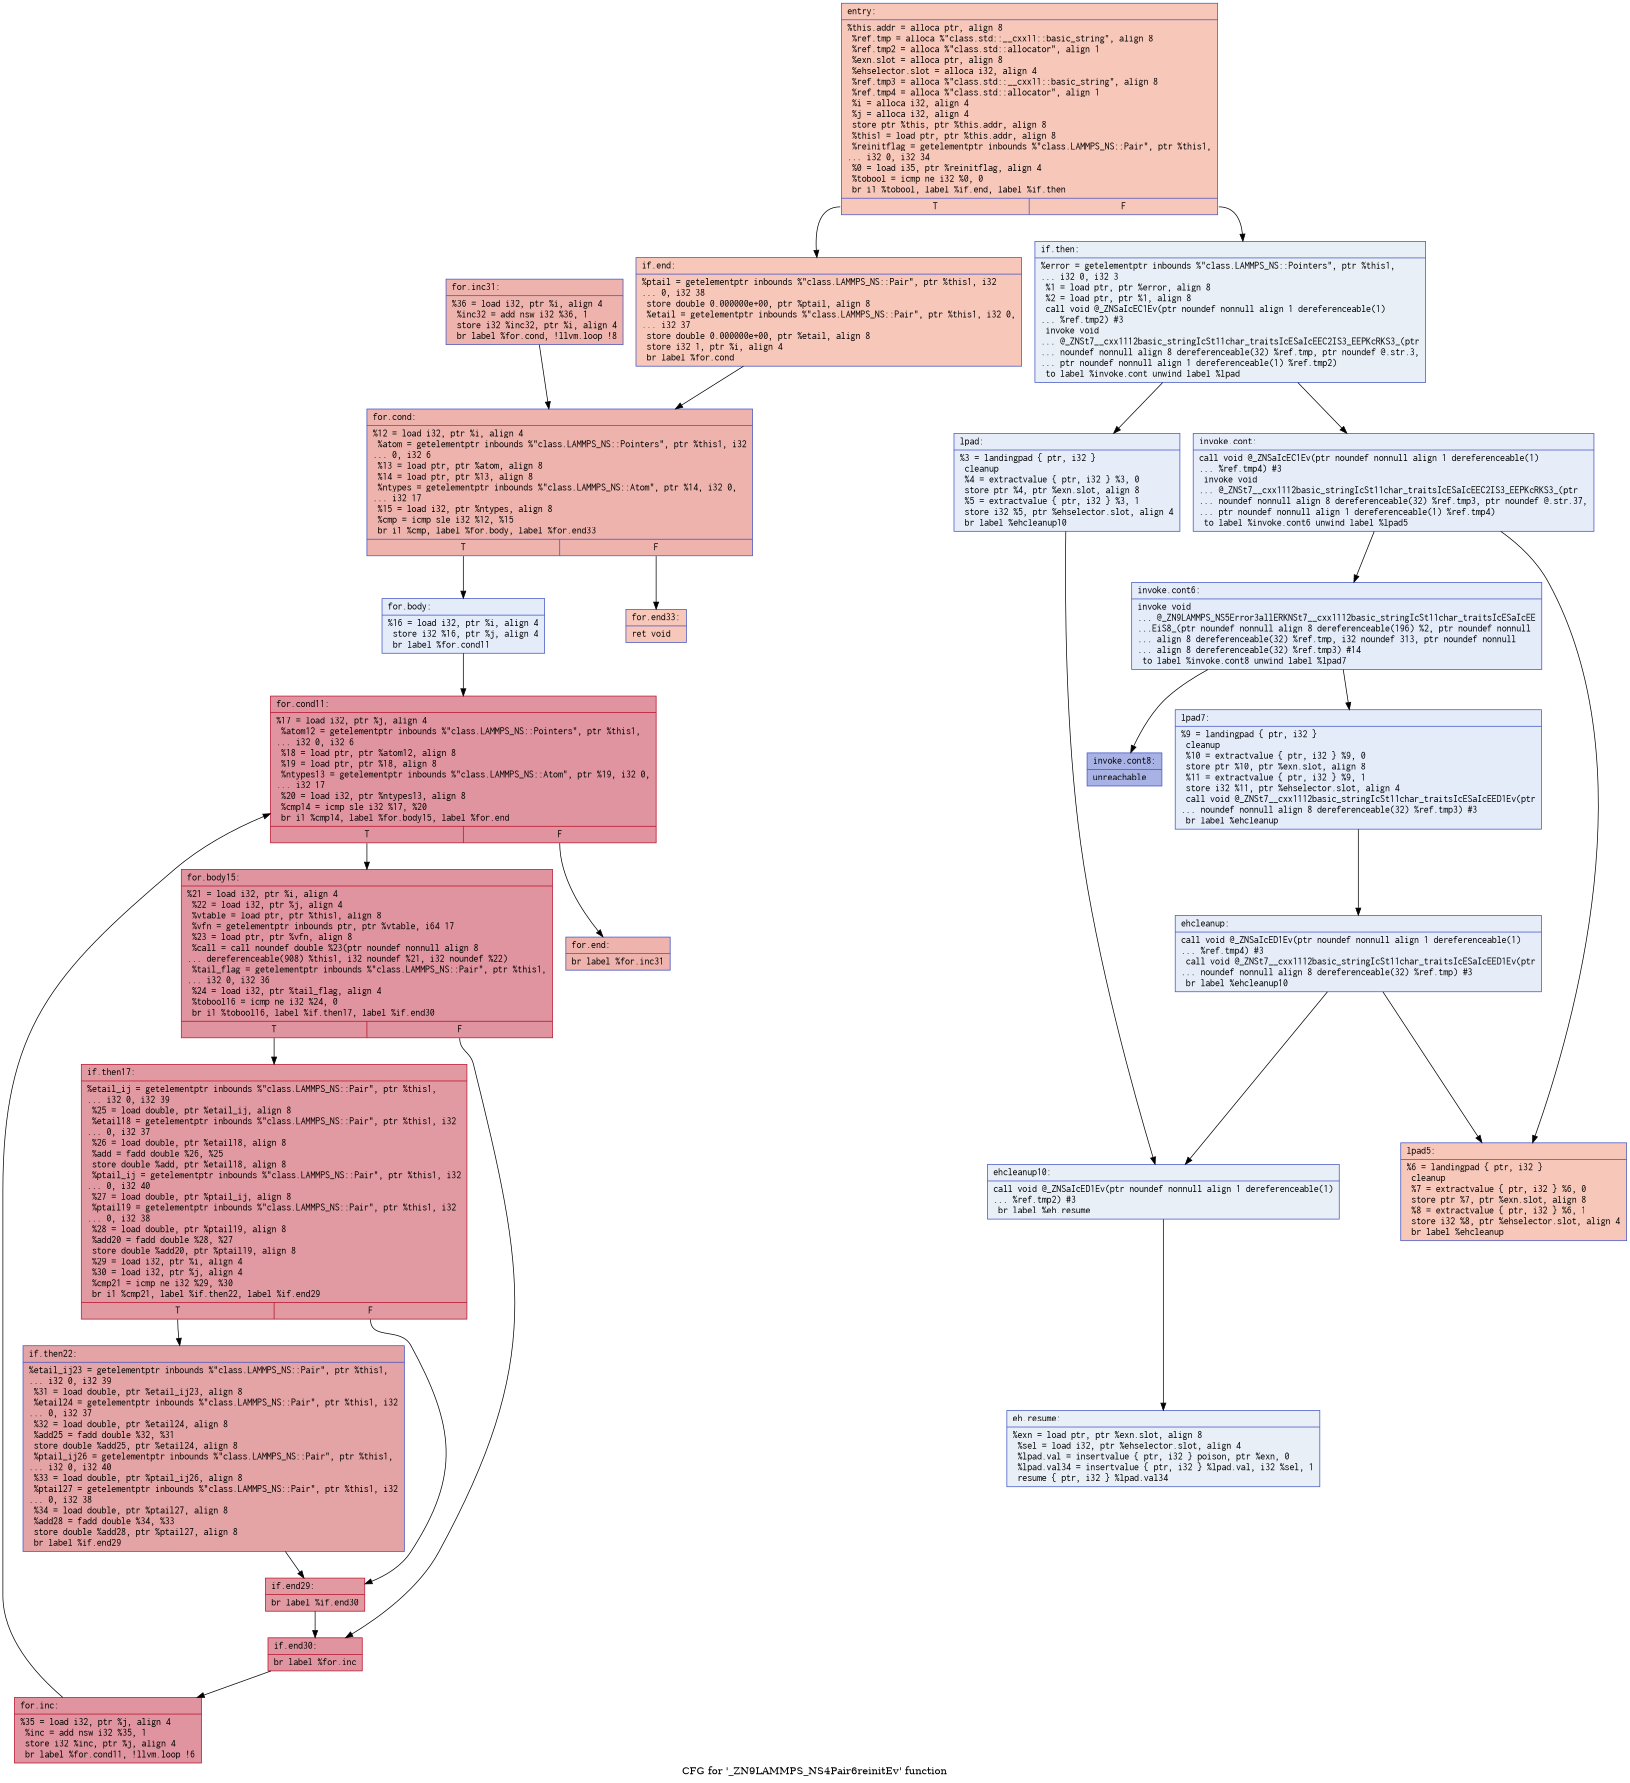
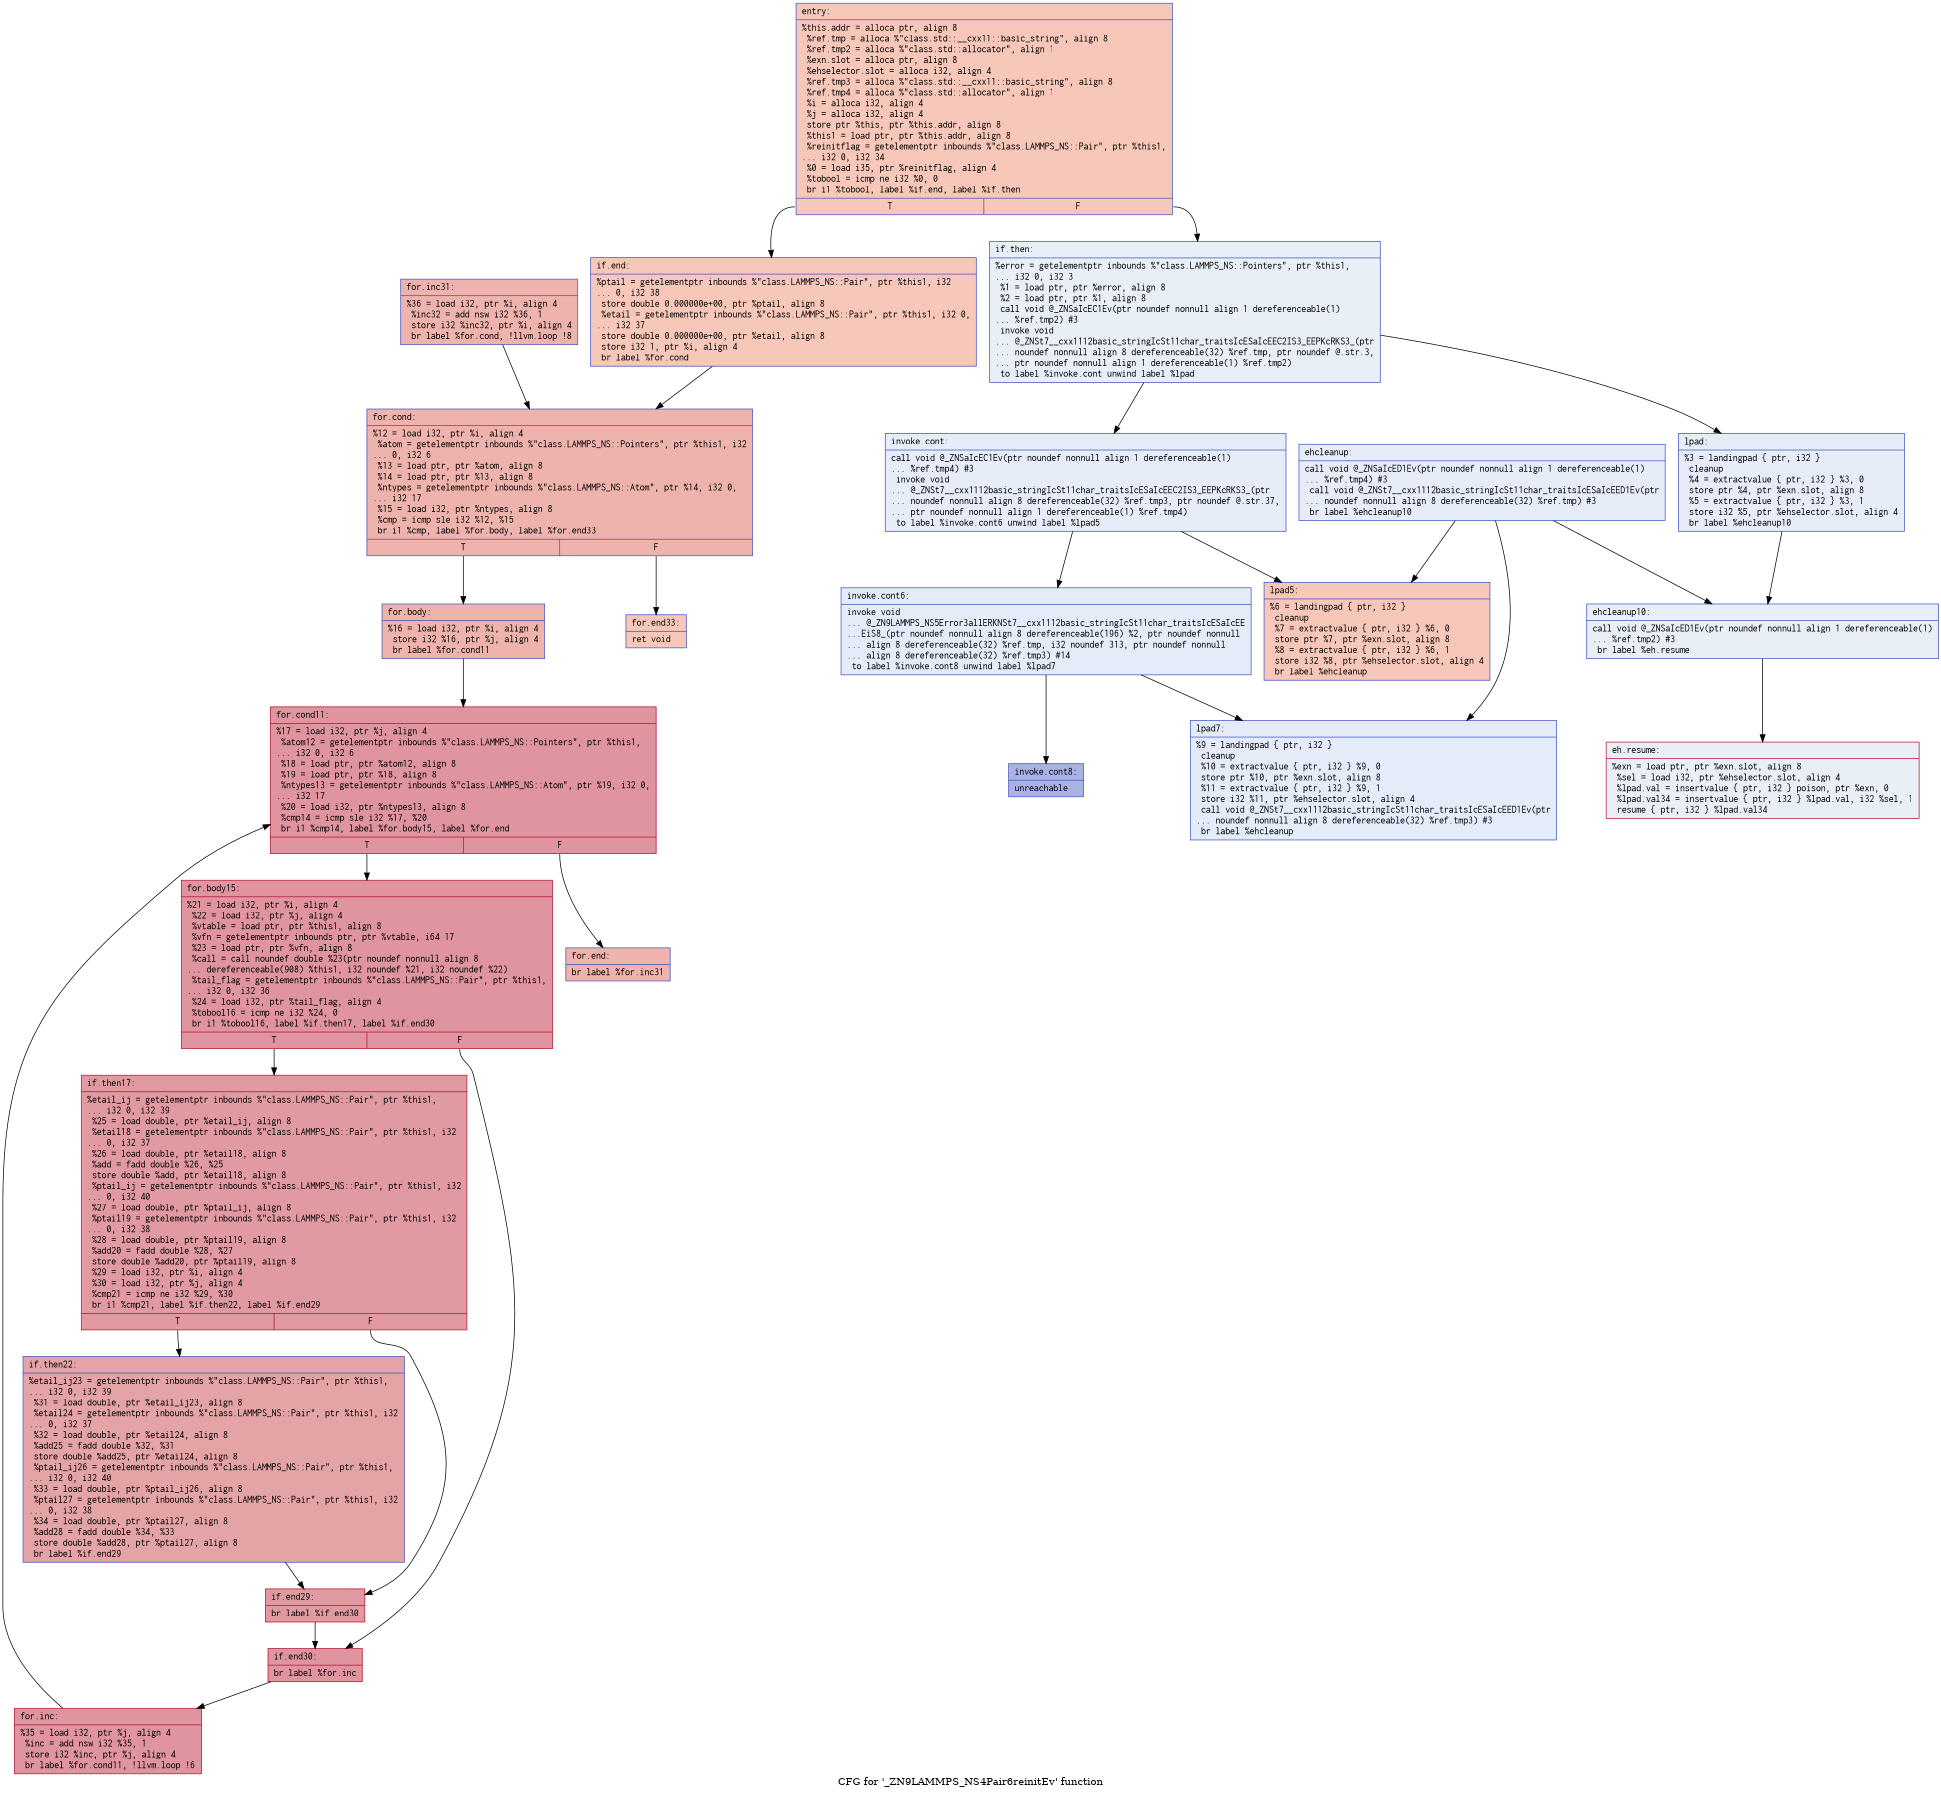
(463, 626) -> (463, 631)
(1358, 869) -> (1510, 622)
(1163, 1449) -> (1763, 780)
